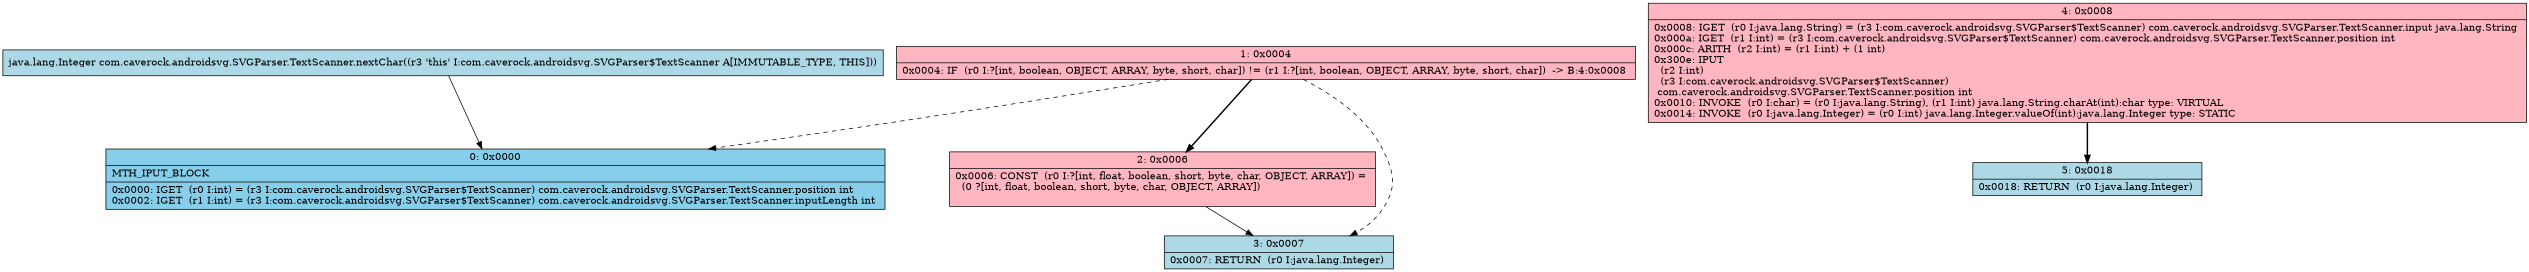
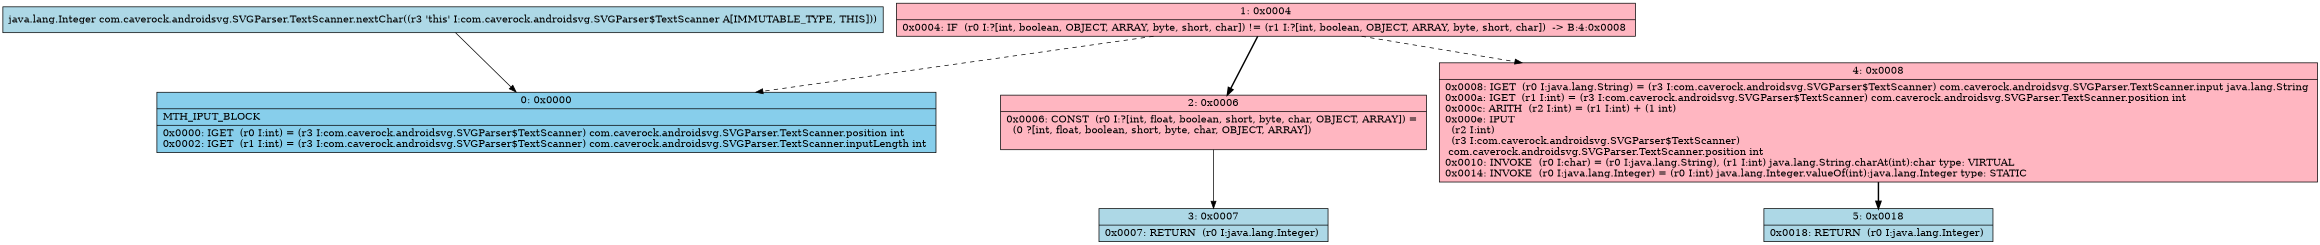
(1692, 60) -> (1483, 120)
(1381, 146) -> (1438, 49)
